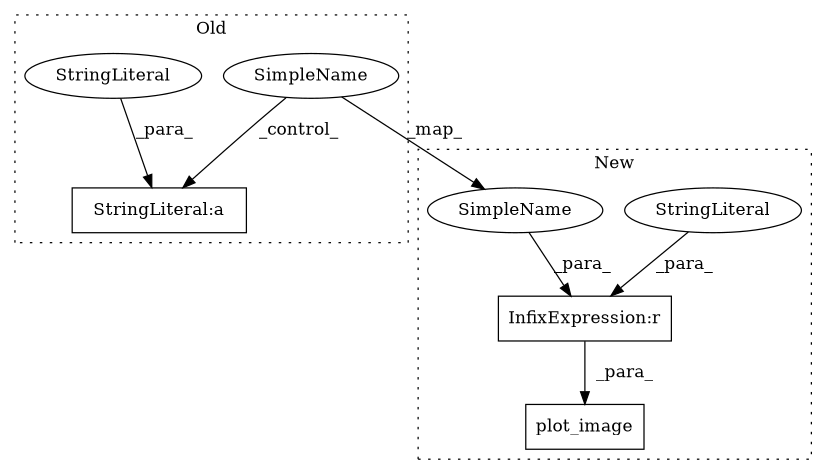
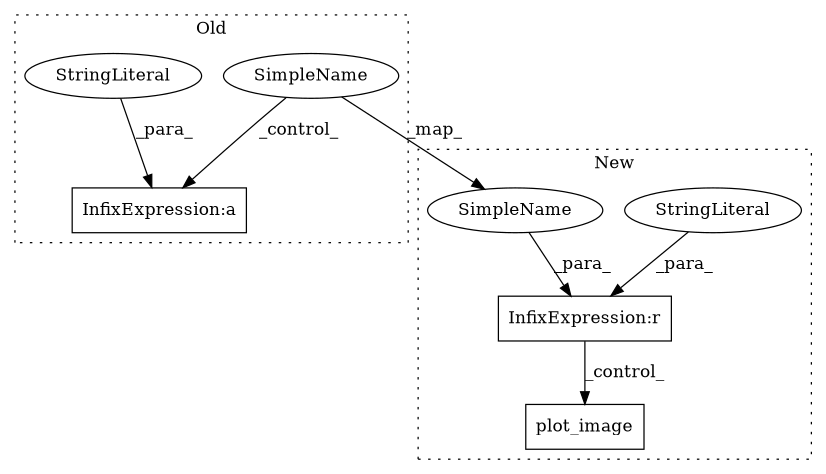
(159, 210) -> (159, 210)
(625, 373) -> (625, 373)
